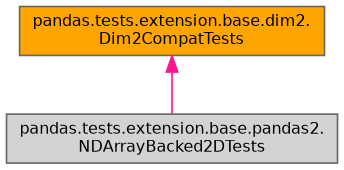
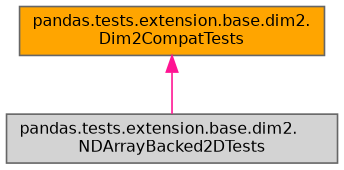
(172, 139) -> (172, 139)
